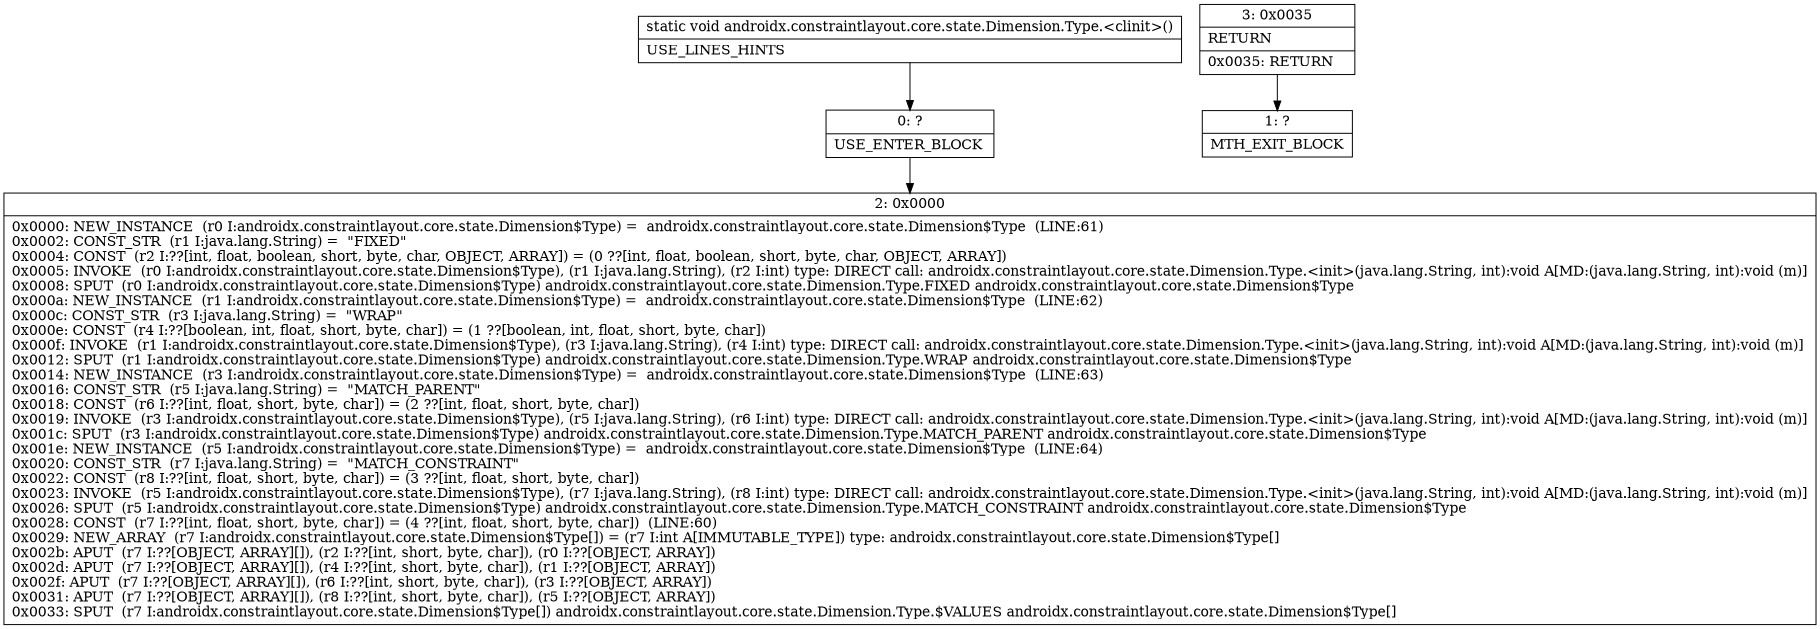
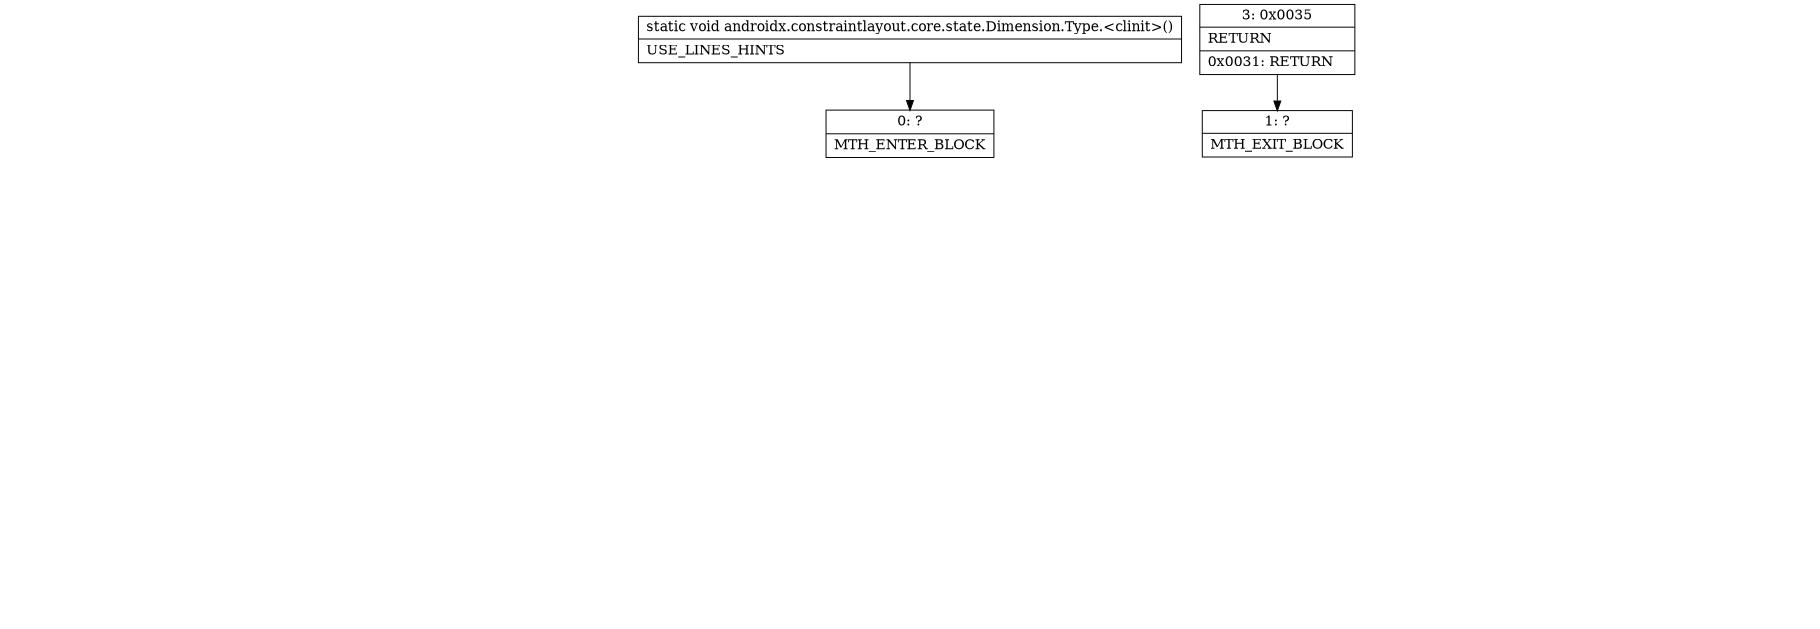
(1277, 62) -> (1277, 62)
(908, 145) -> (910, 145)
(910, 409) -> none
